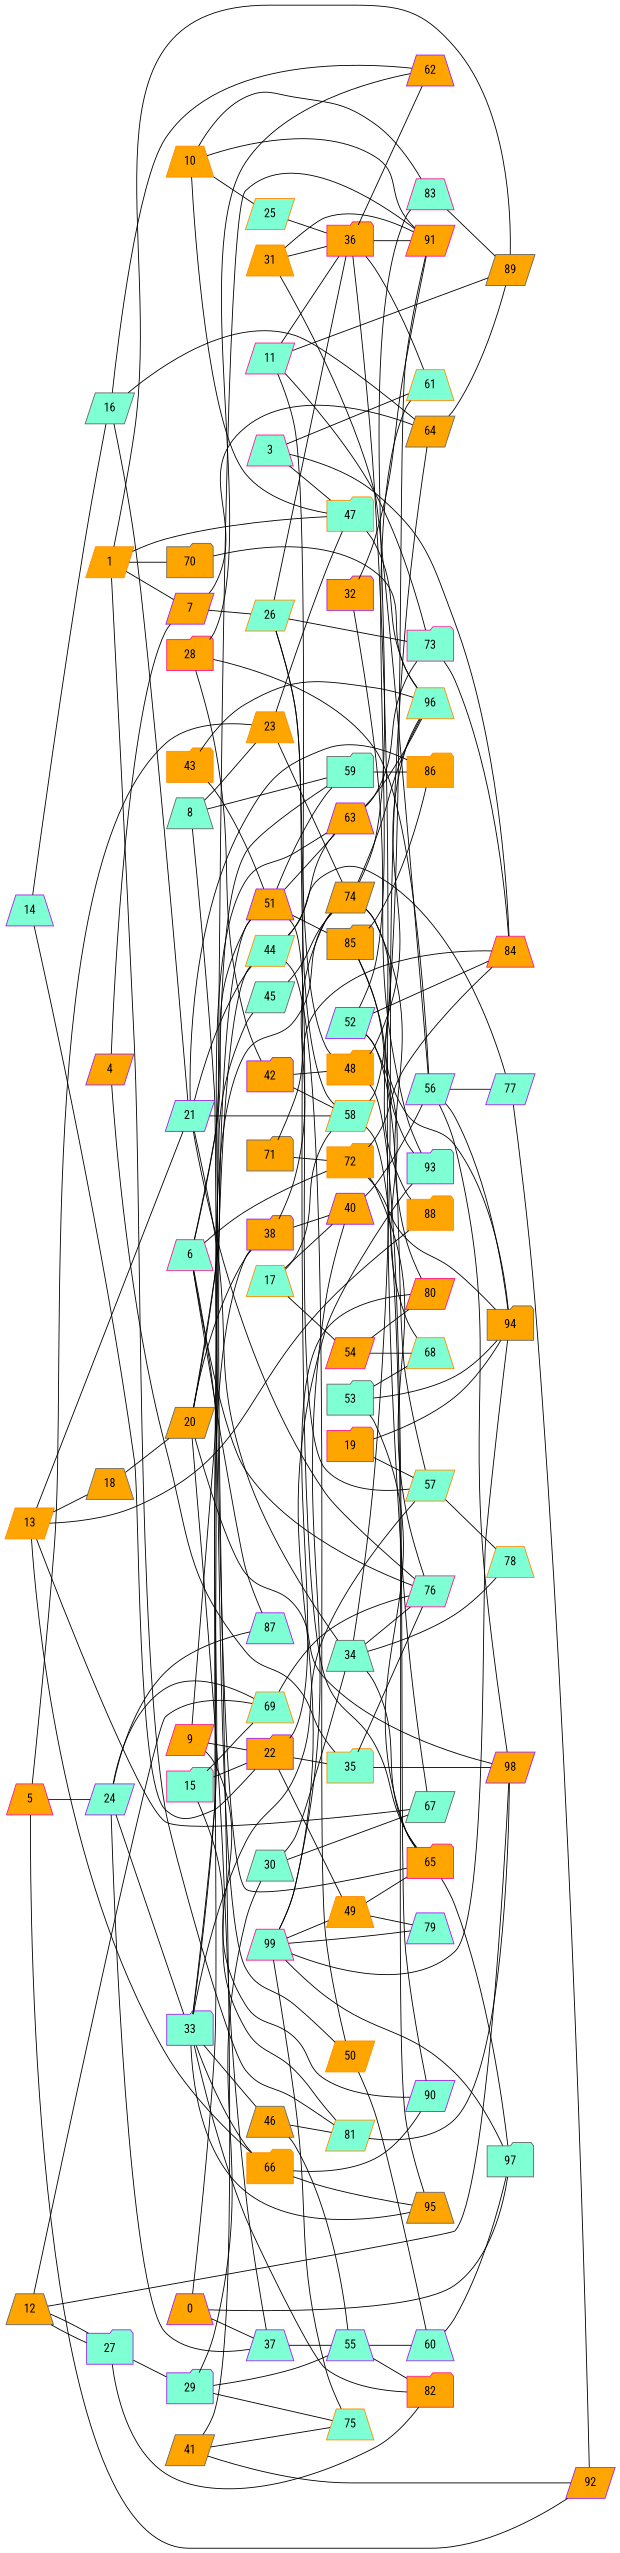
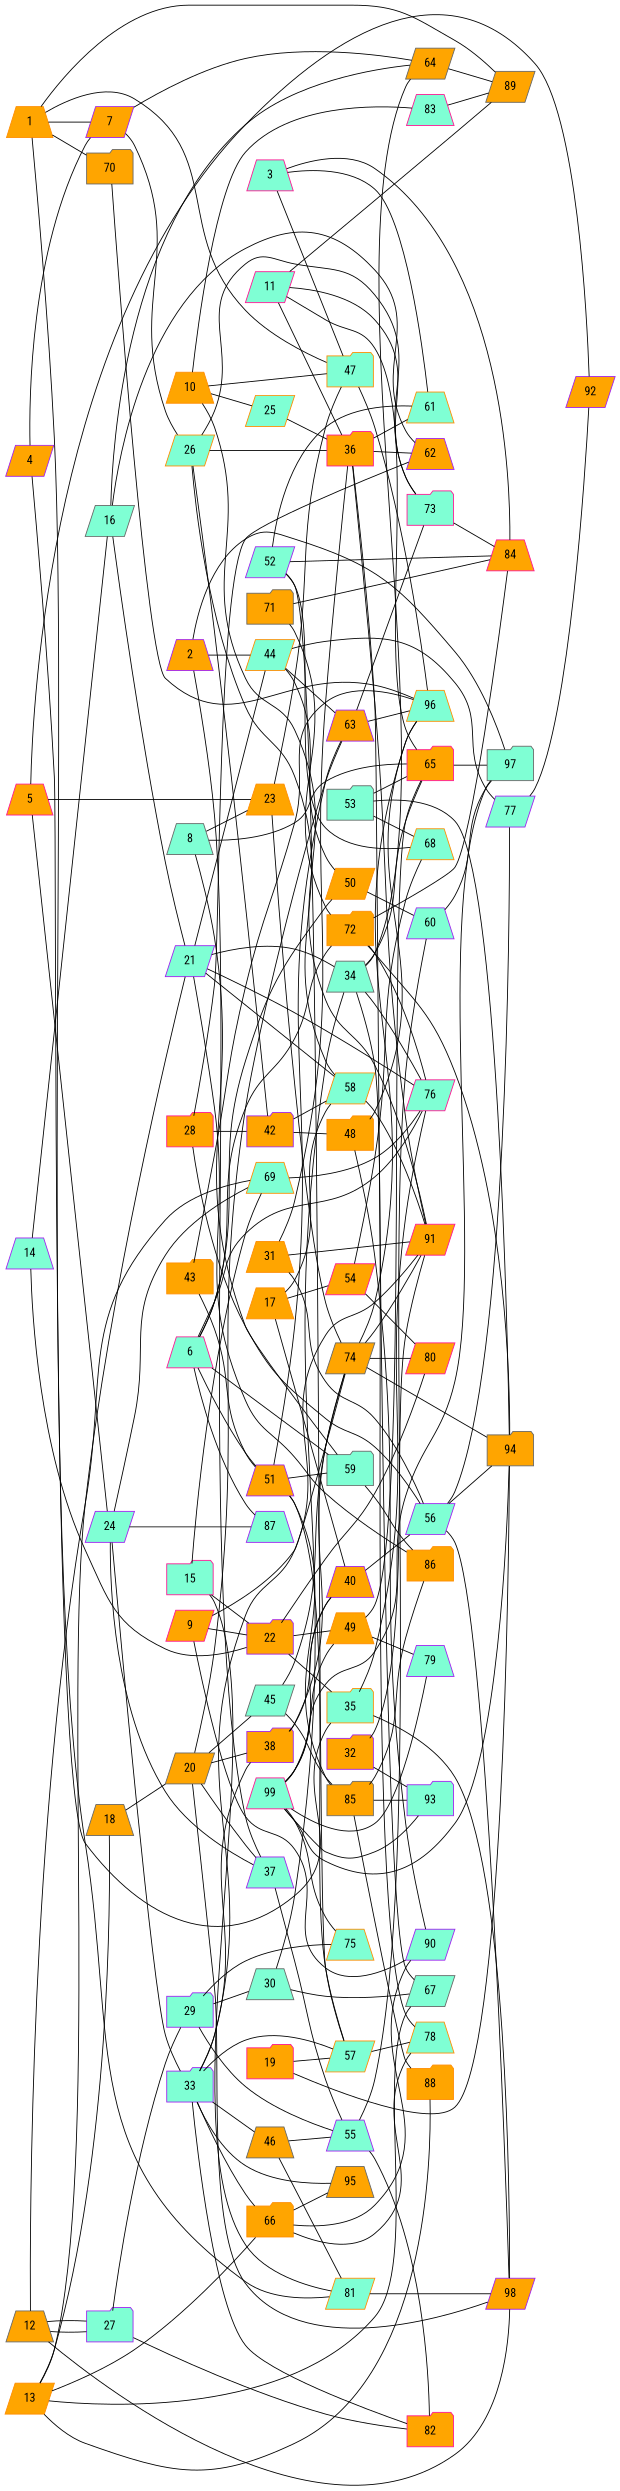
(380, 478) -> (390, 1309)
(110, 562) -> (30, 122)
(302, 843) -> (231, 774)
(270, 1281) -> (270, 1303)
(401, 1659) -> none
none -> (301, 1734)
none -> (387, 2219)
(190, 2309) -> (190, 655)
(190, 2450) -> none
